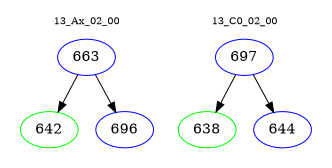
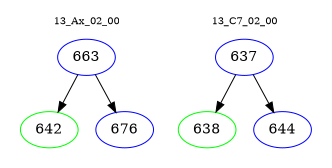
(245, 22) -> (245, 22)
(244, 57) -> (244, 57)
(125, 130) -> (125, 130)
